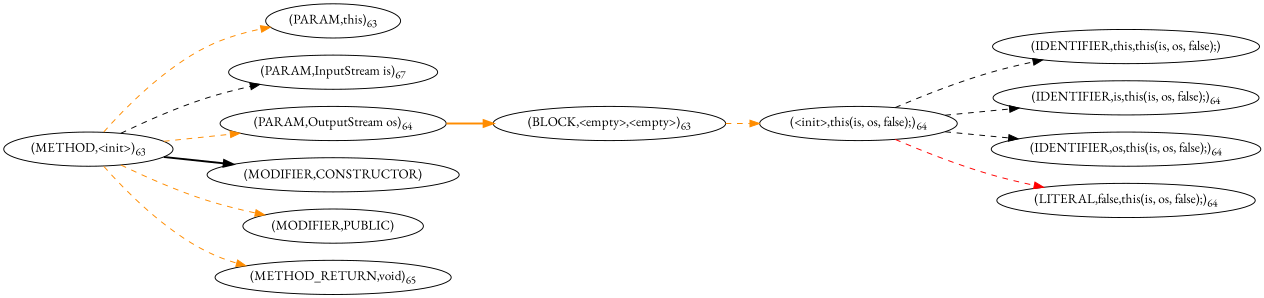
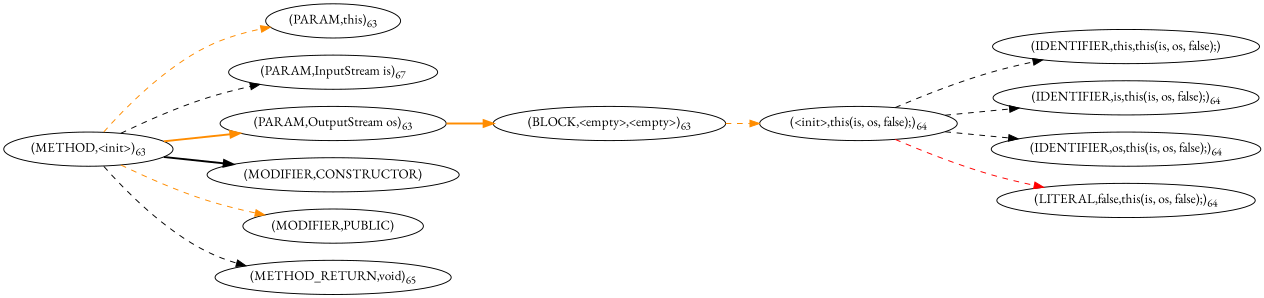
(407, 122) -> (407, 122)
(197, 138) -> (197, 138)
(164, 224) -> (164, 224)
